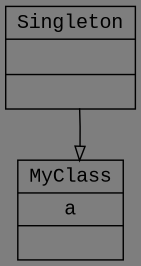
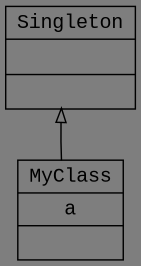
(80, 127) -> (61, 142)
